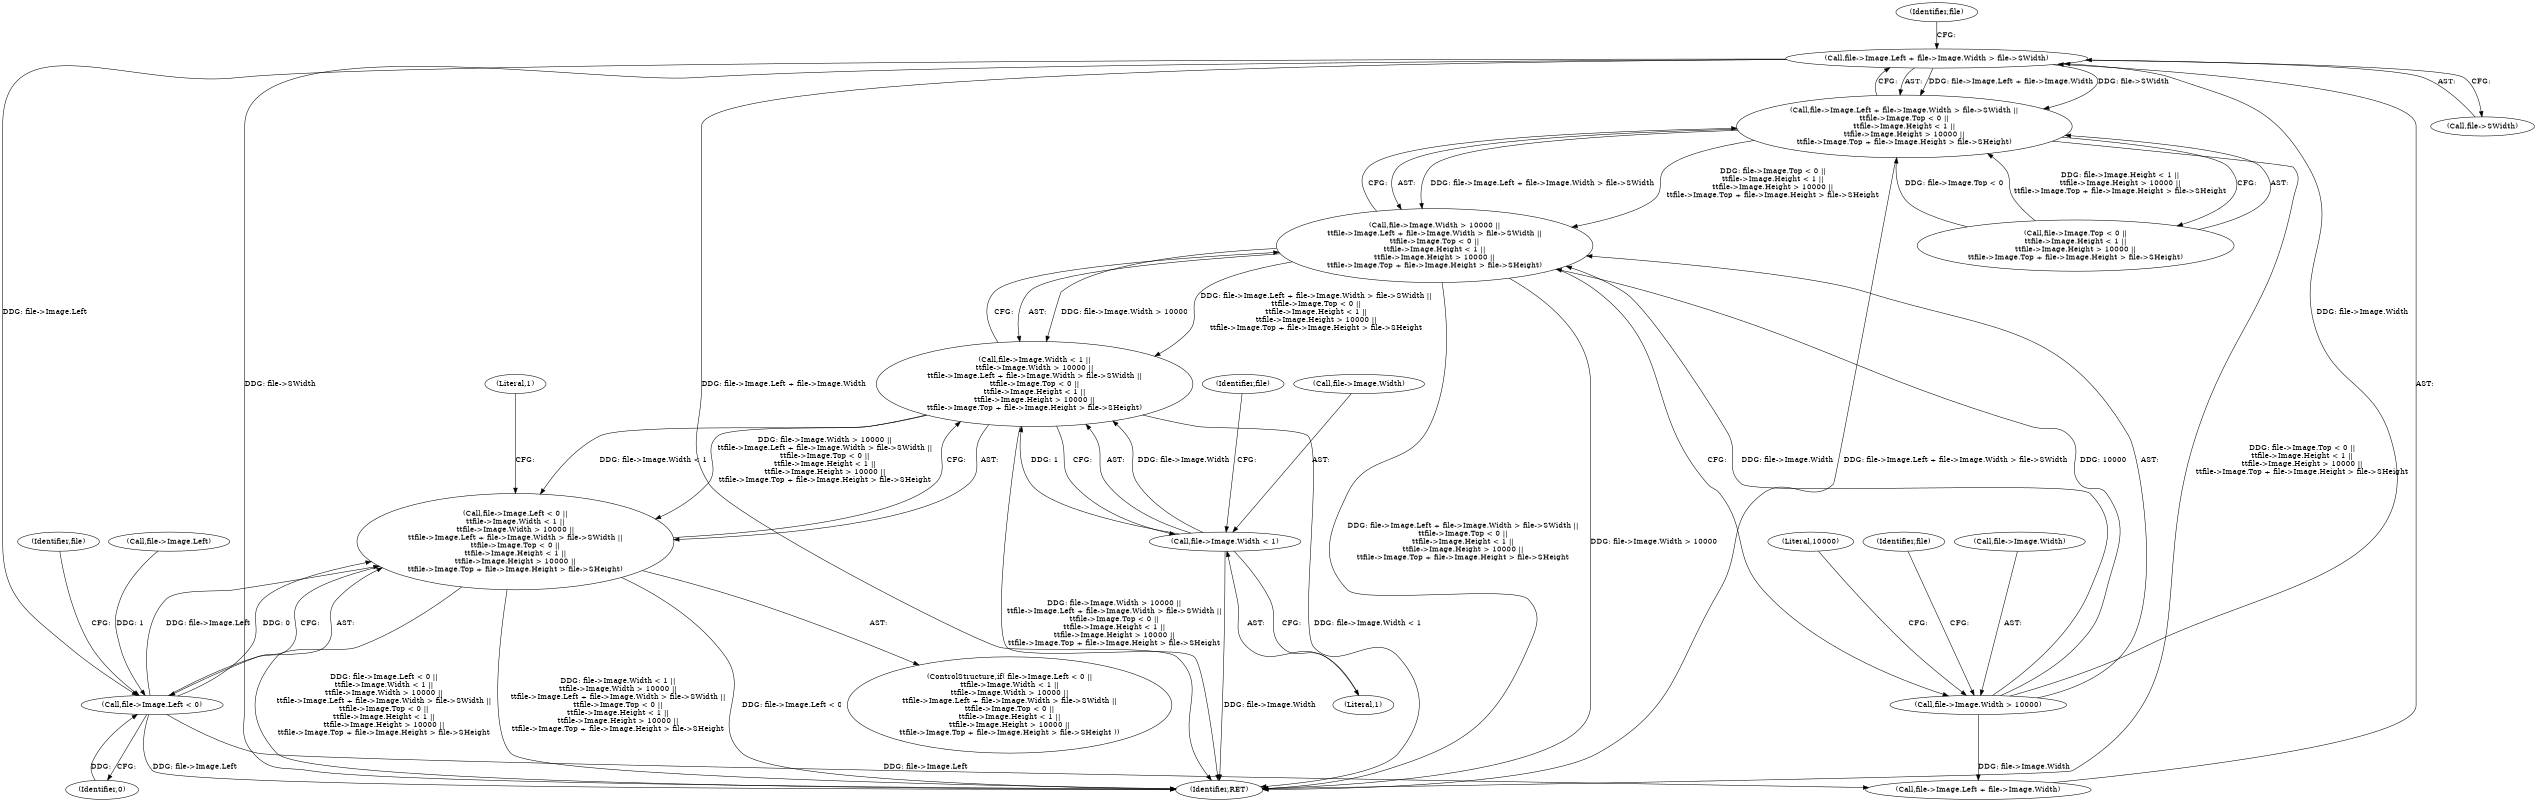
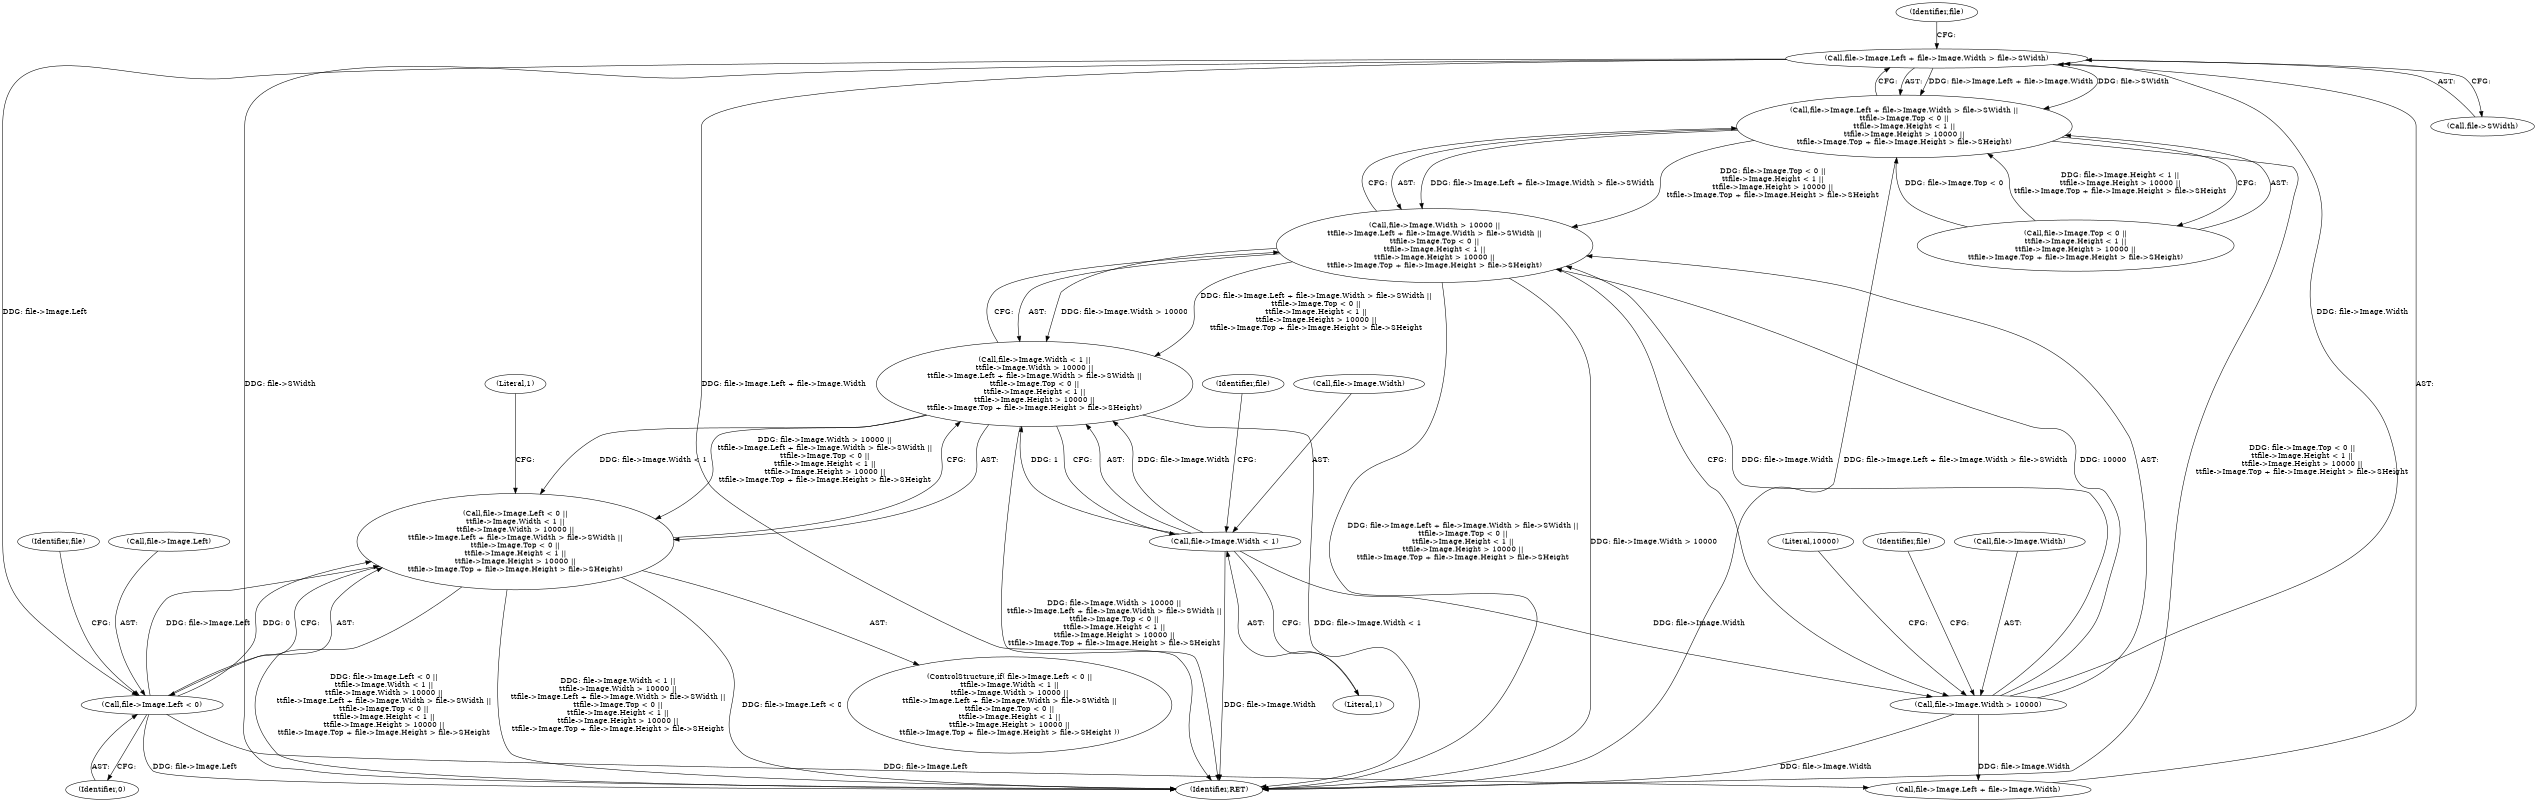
(130, 623) -> (130, 623)
none -> (1580, 632)
(102, 767) -> (102, 767)
none -> (1650, 779)
